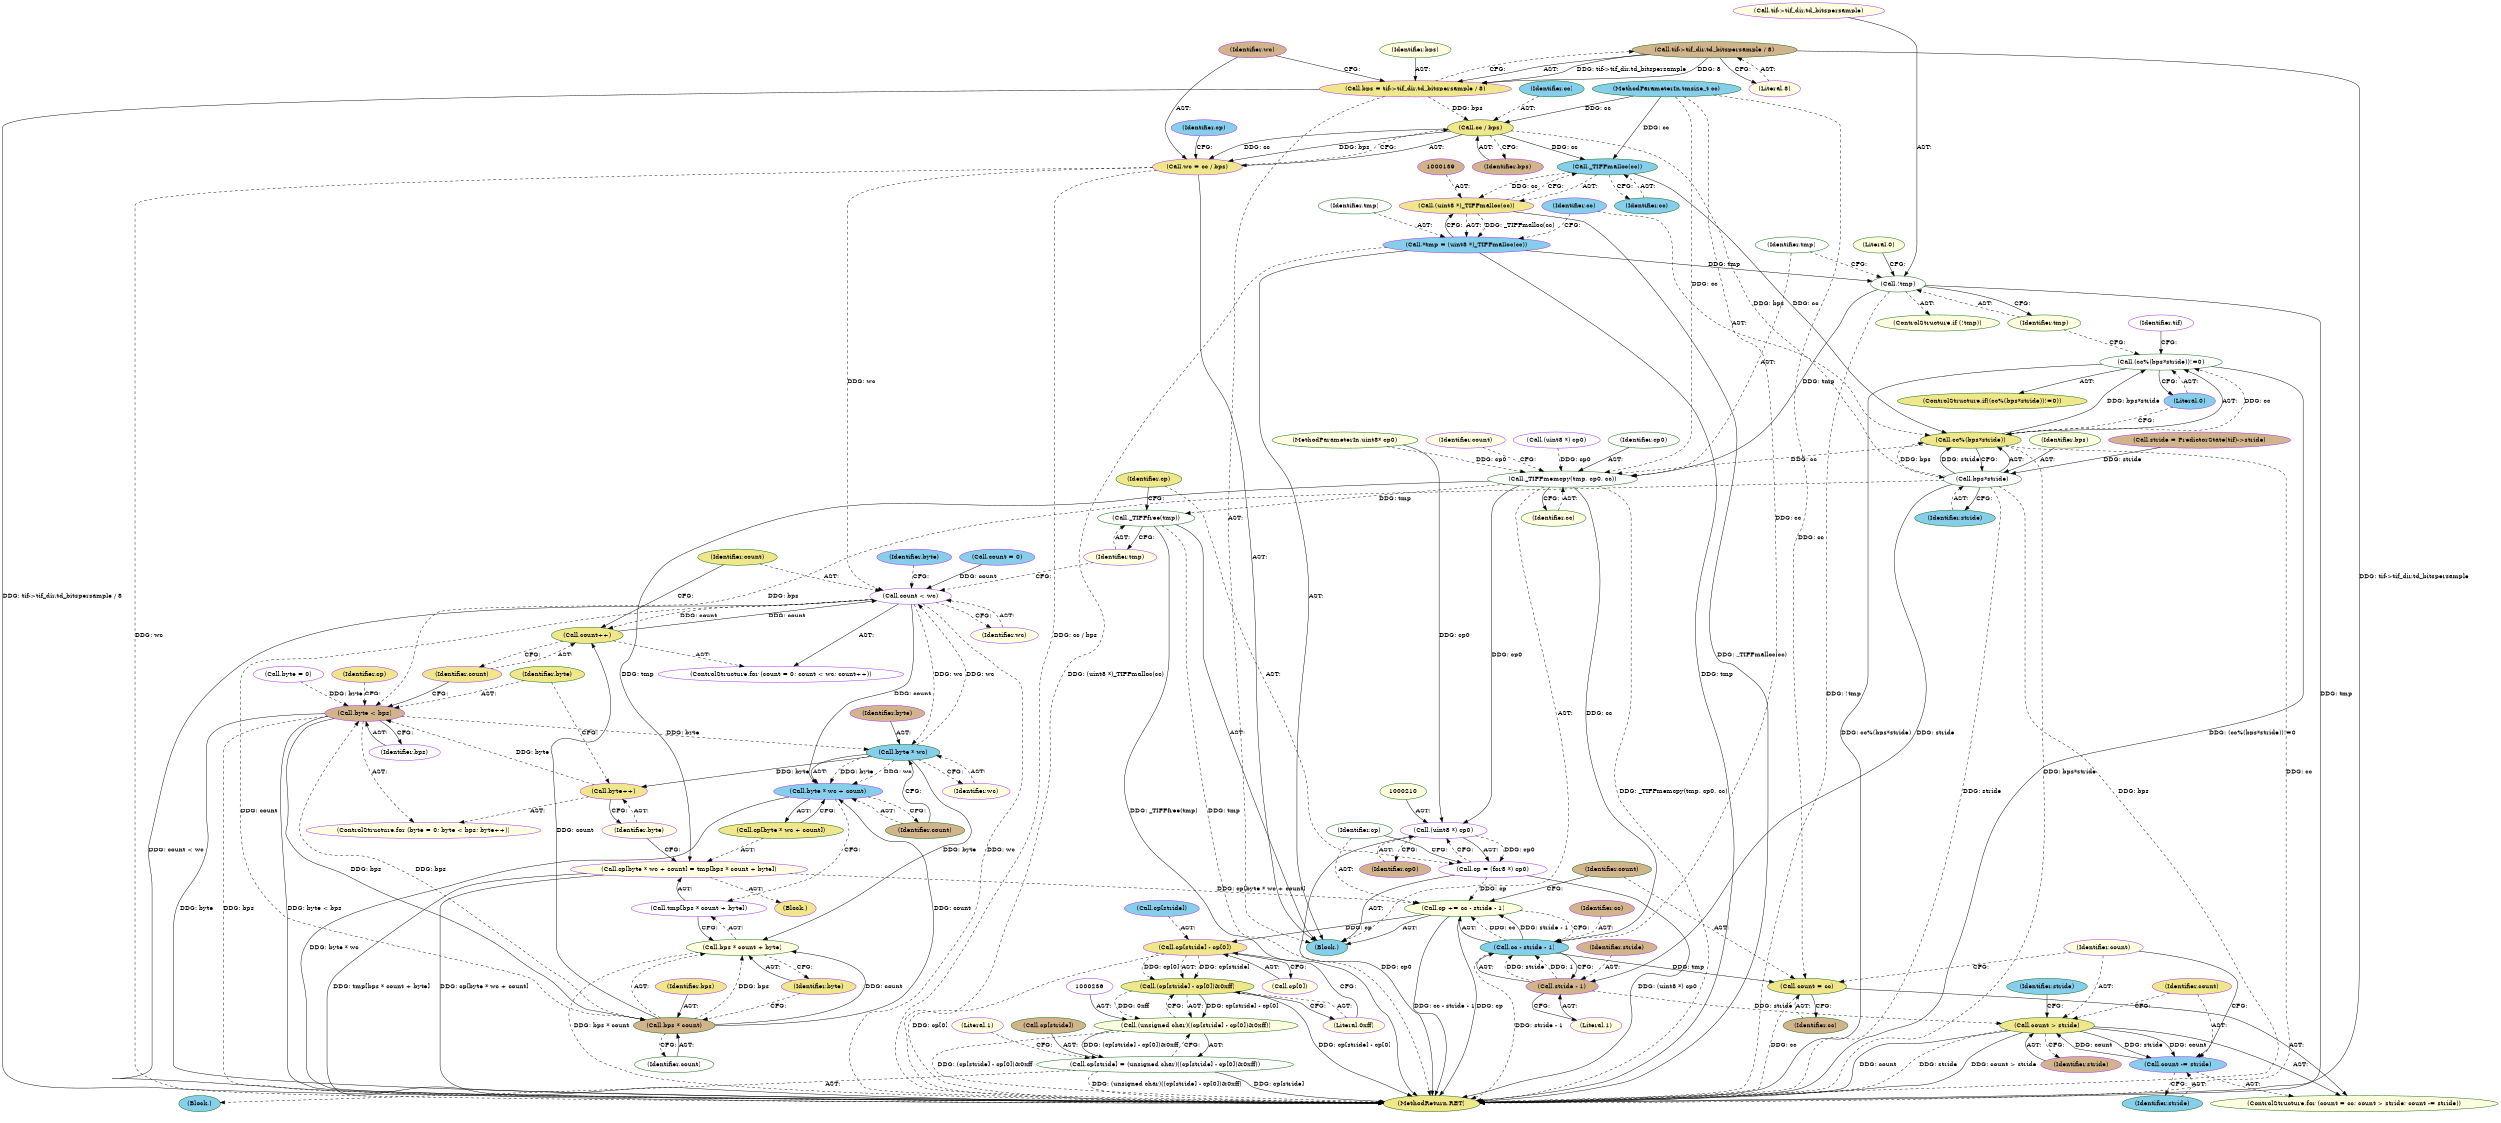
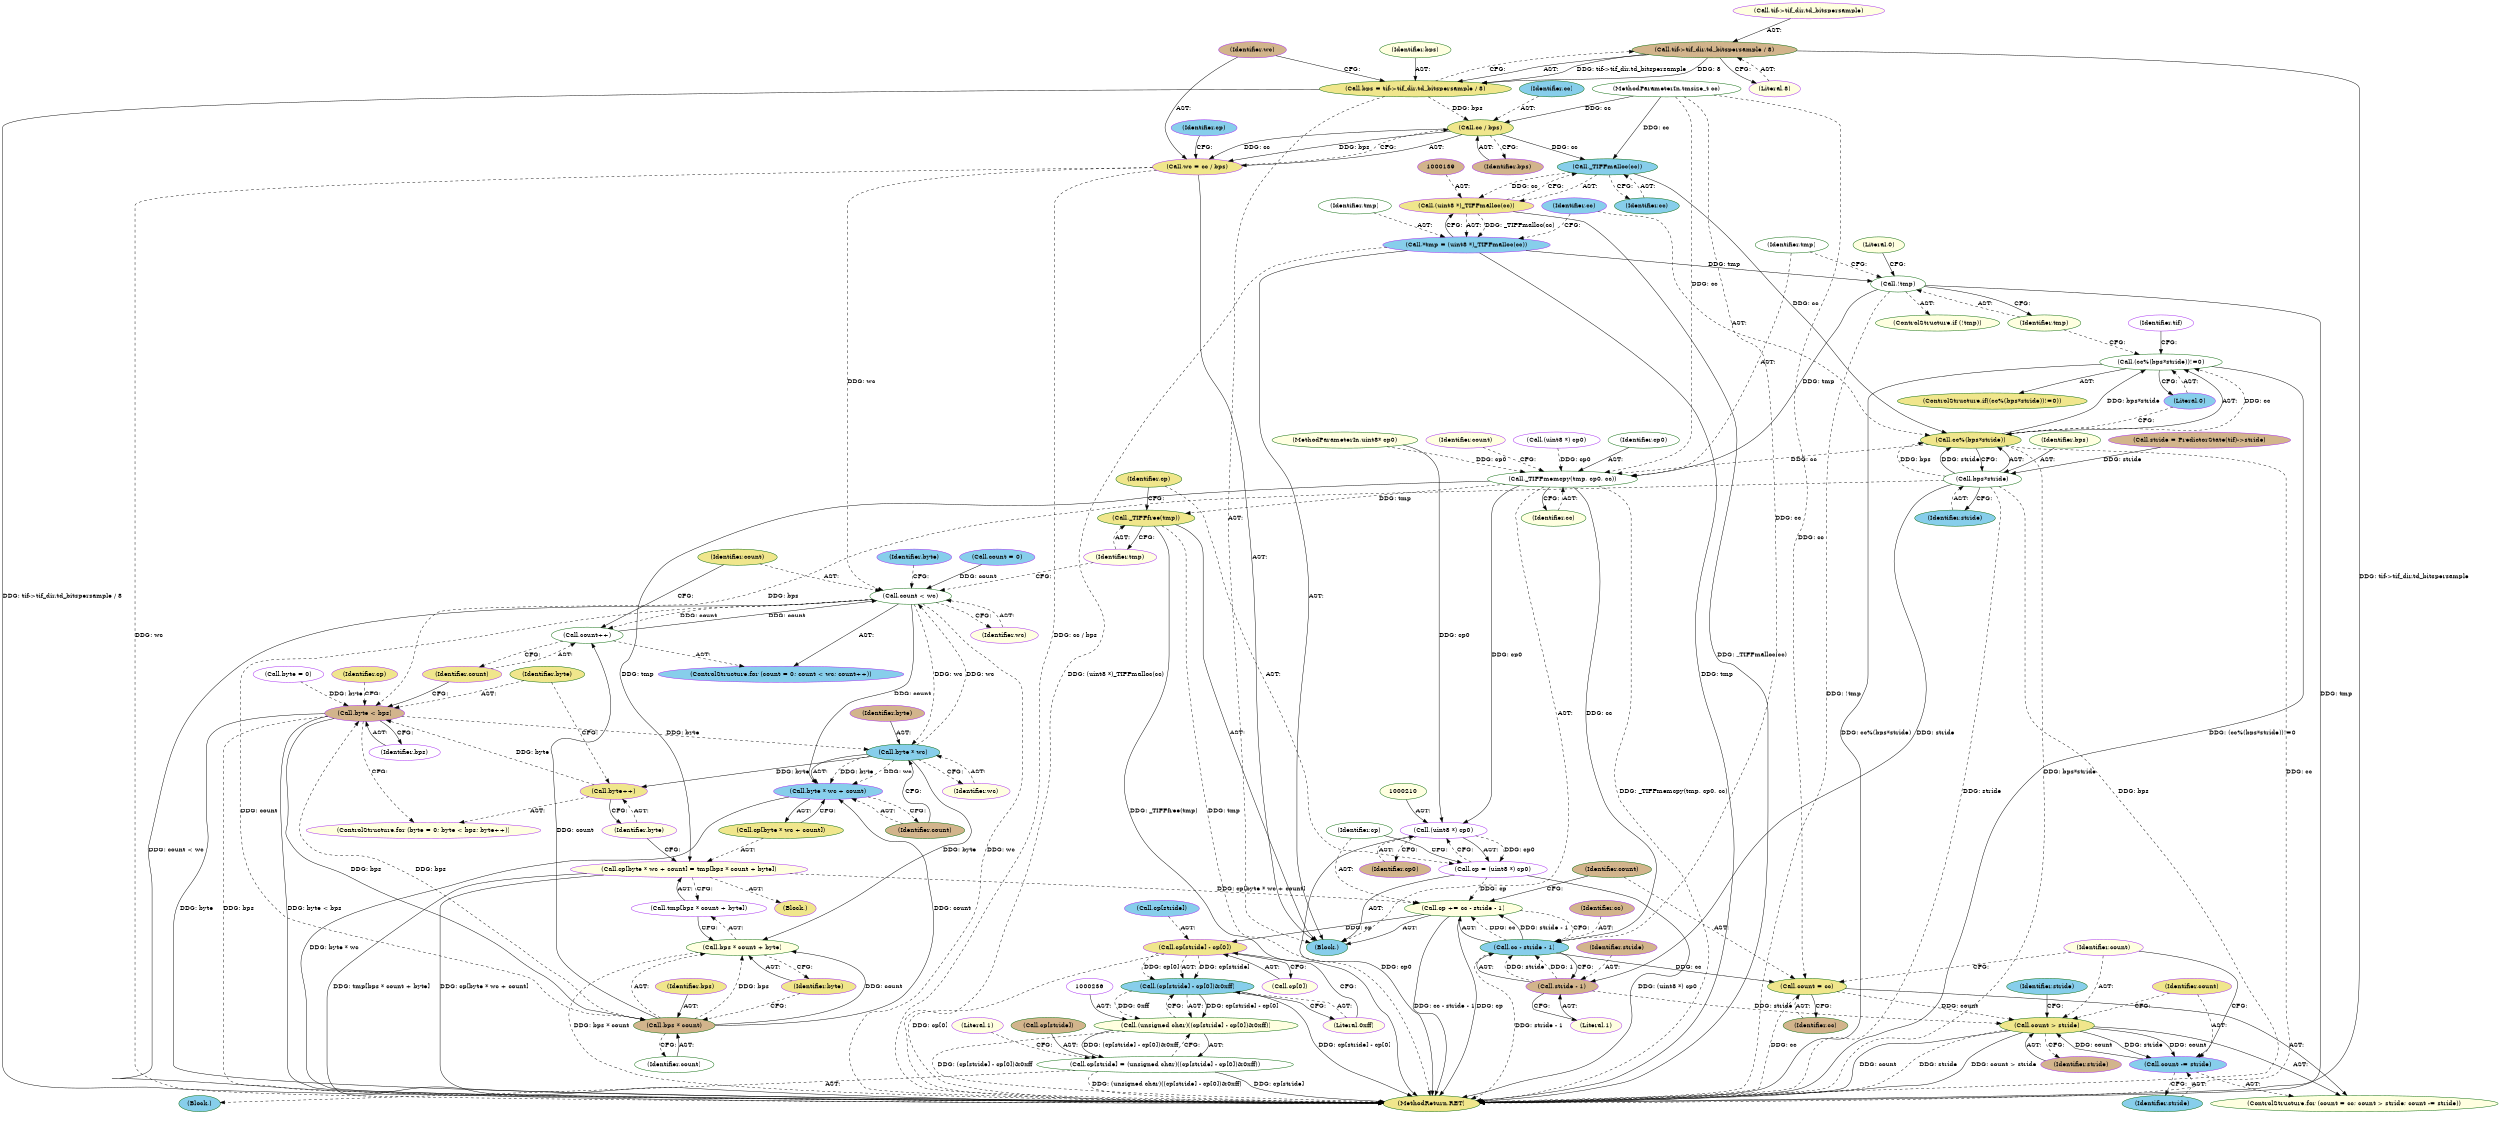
(1415, 89) -> (1415, 89)
(1667, 89) -> (1667, 89)
(1917, 123) -> (1764, 29)
(1736, 275) -> none
(1146, 518) -> (1146, 518)
(911, 596) -> (911, 596)
(587, 635) -> (587, 635)
(781, 674) -> (781, 674)
(381, 772) -> (381, 772)
(1493, 869) -> (1493, 869)
(822, 871) -> (695, 887)
(1689, 967) -> (1689, 967)
(1187, 987) -> (1187, 987)
none -> (1923, 1005)
